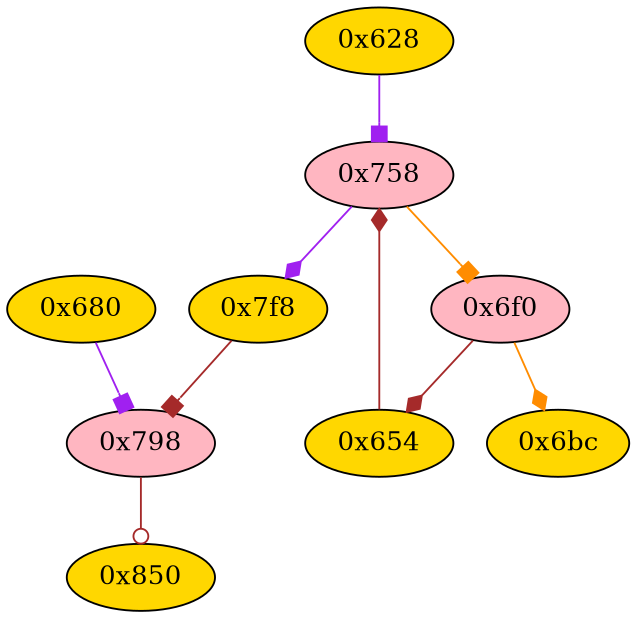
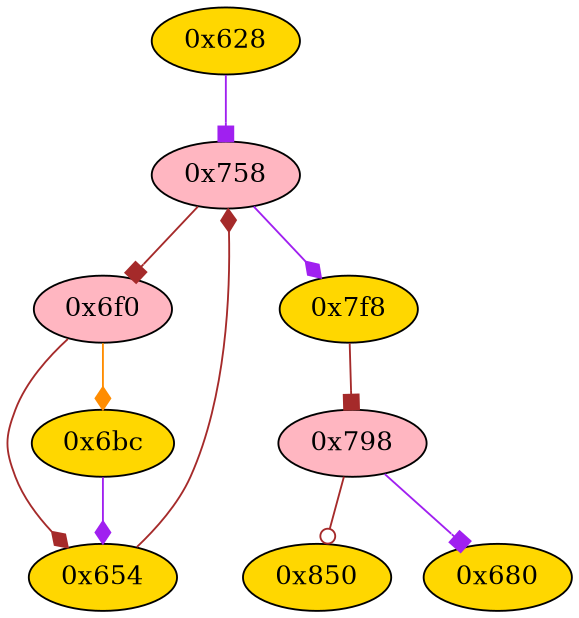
(433, 235) -> (171, 235)
(107, 368) -> (418, 504)
none -> (103, 499)
